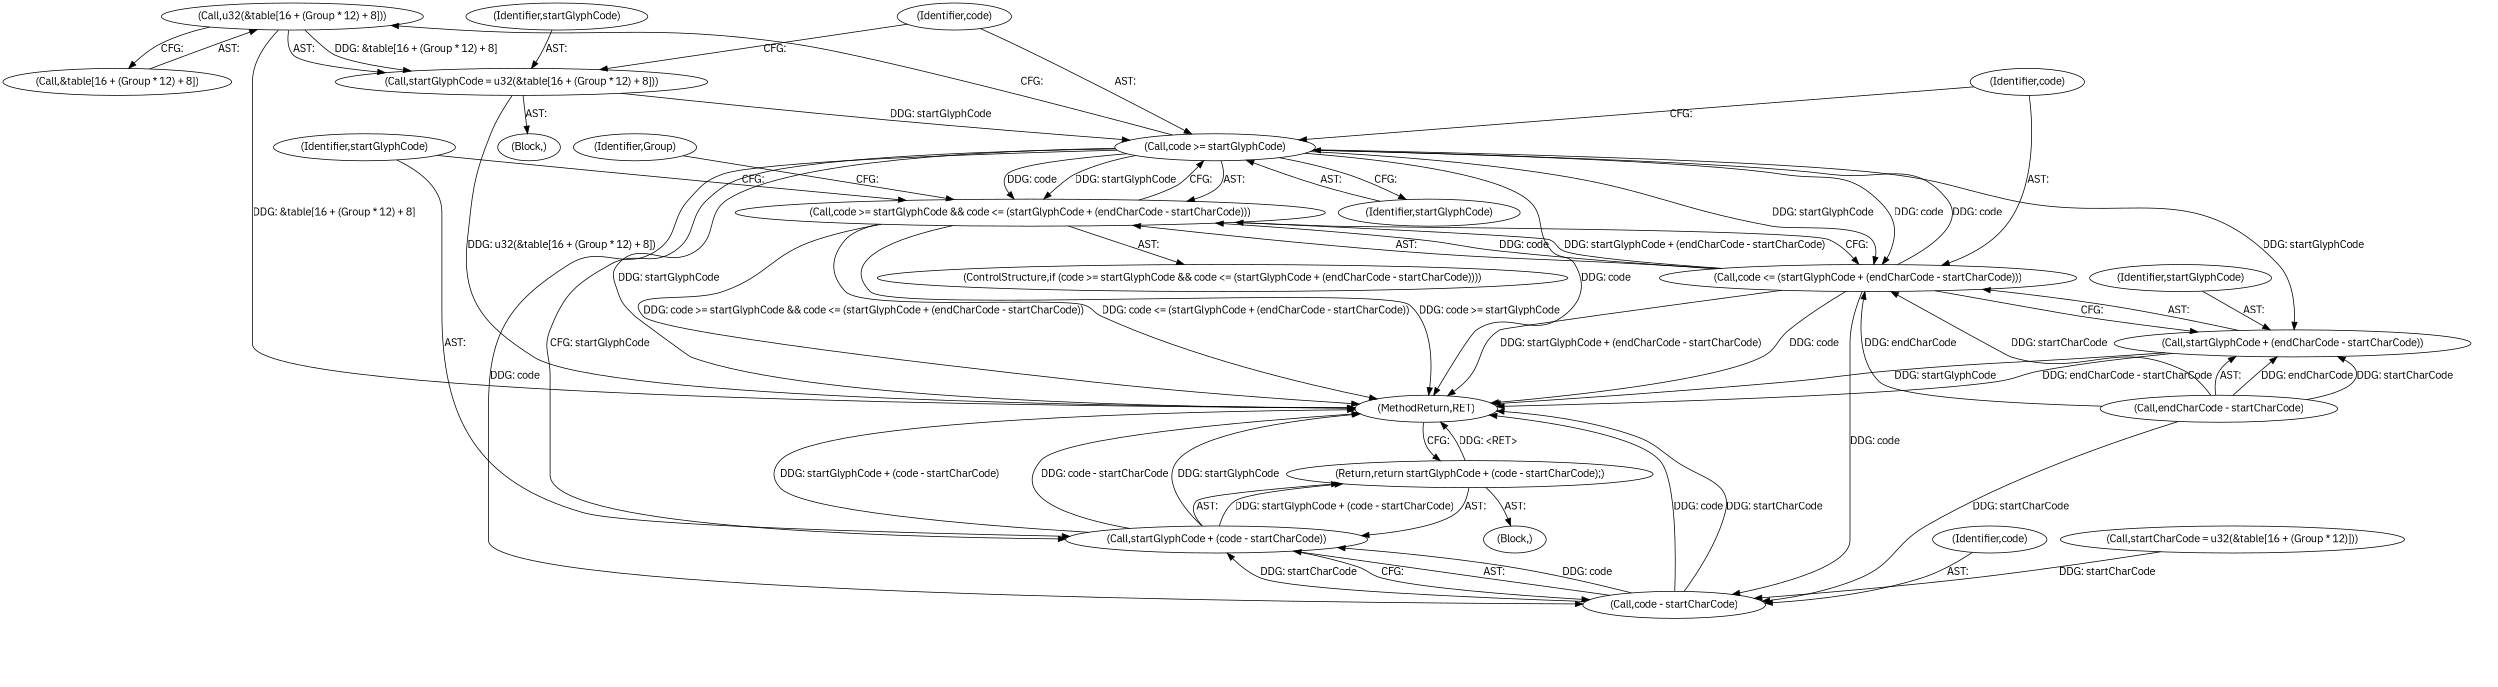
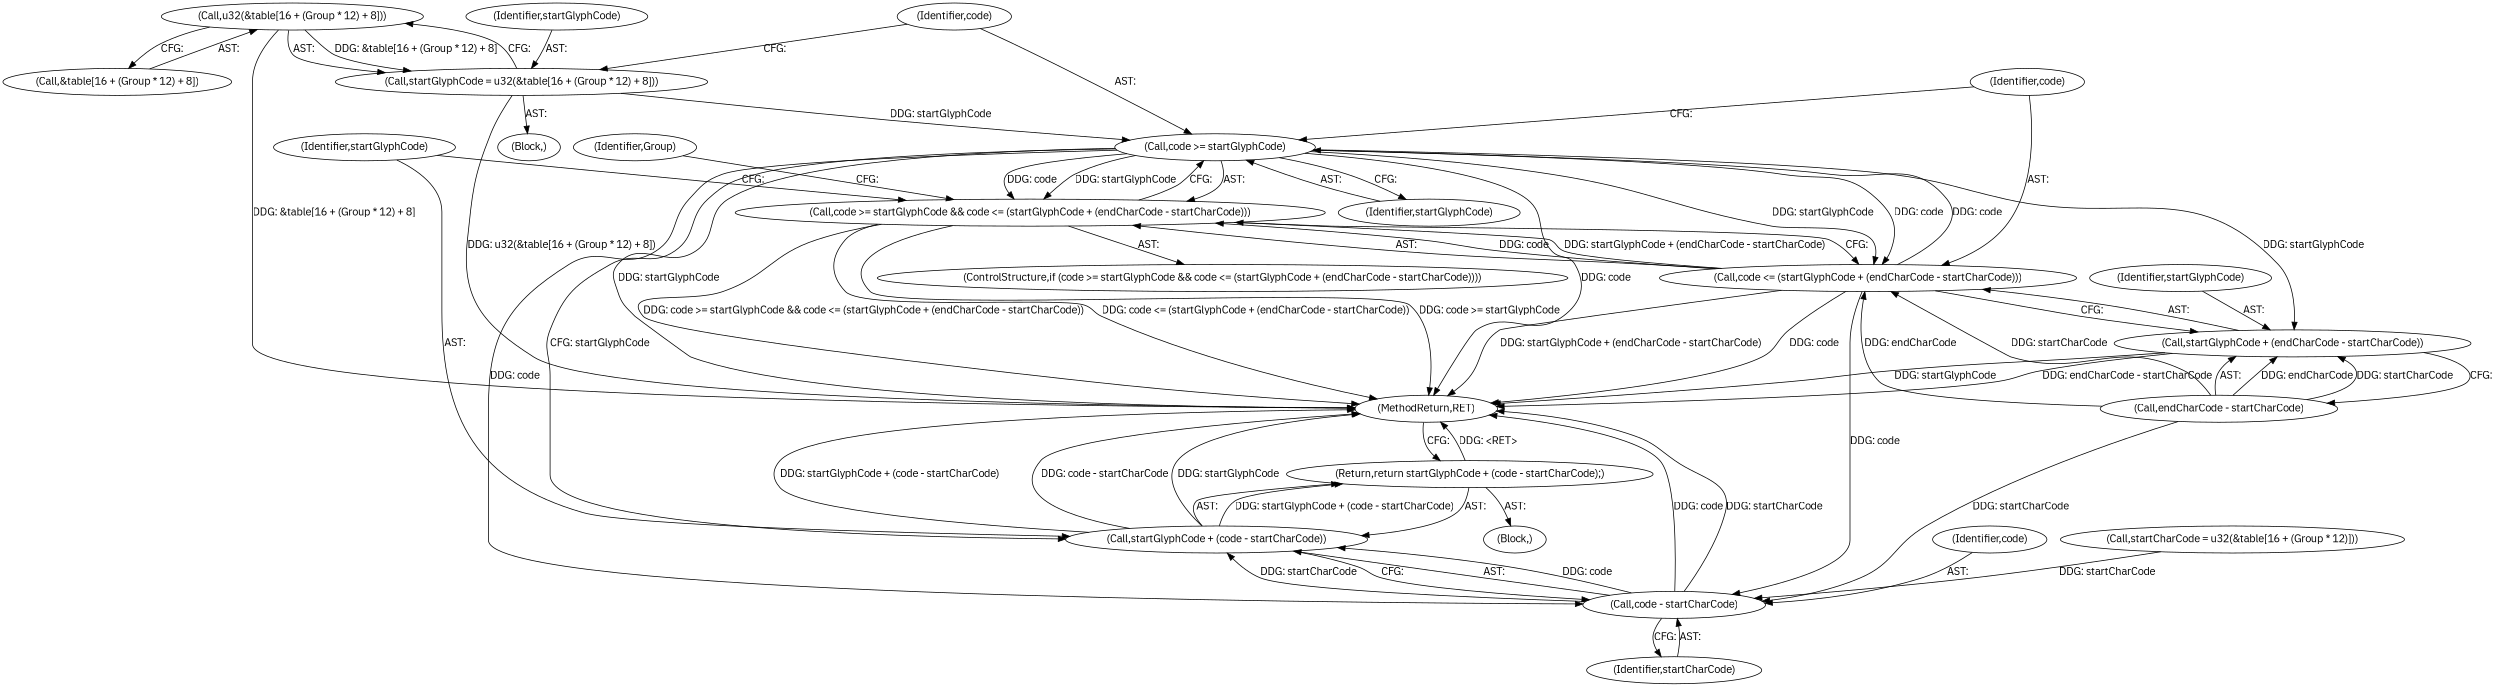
(810, 47) -> (472, 34)
none -> (2432, 393)
none -> (1674, 670)
